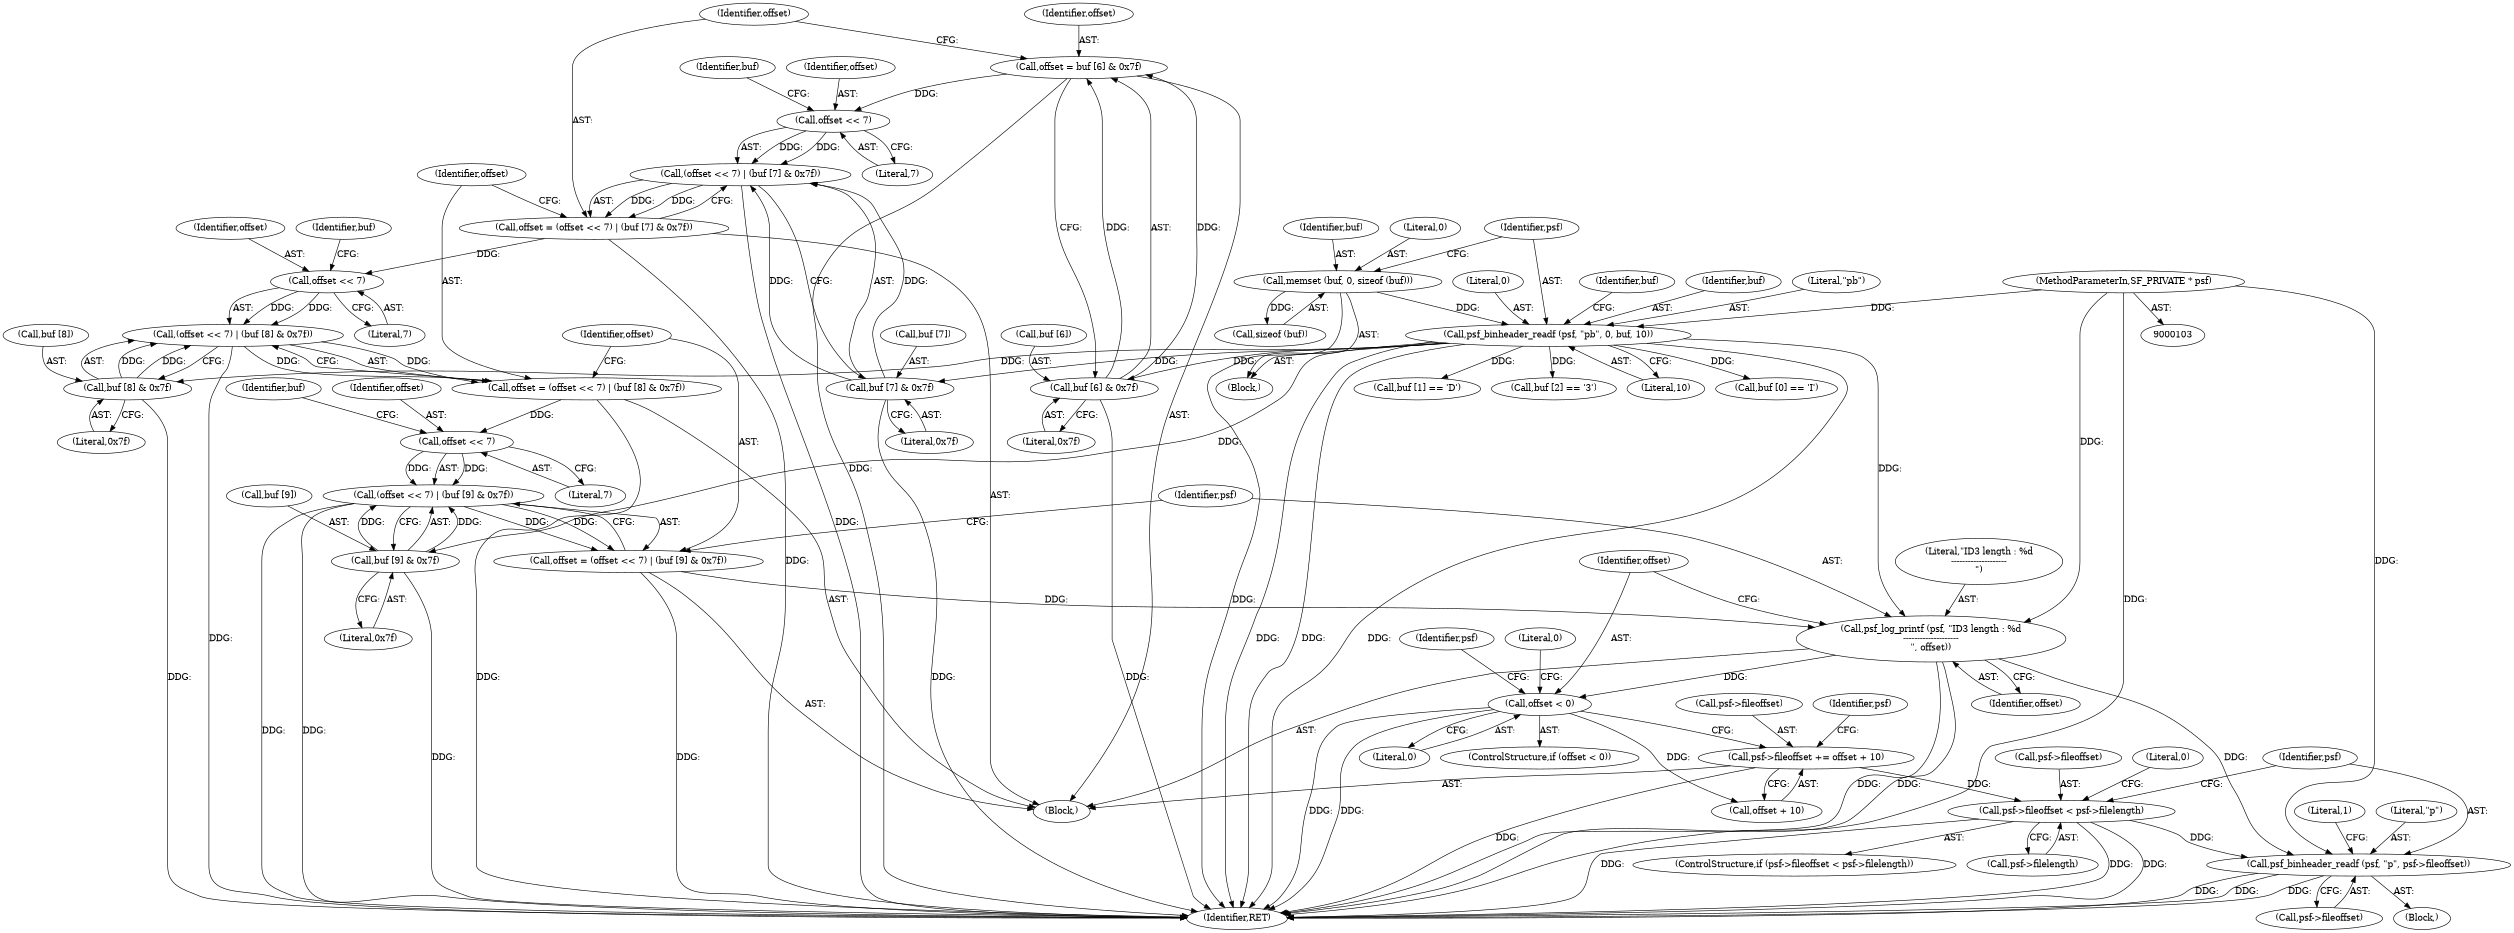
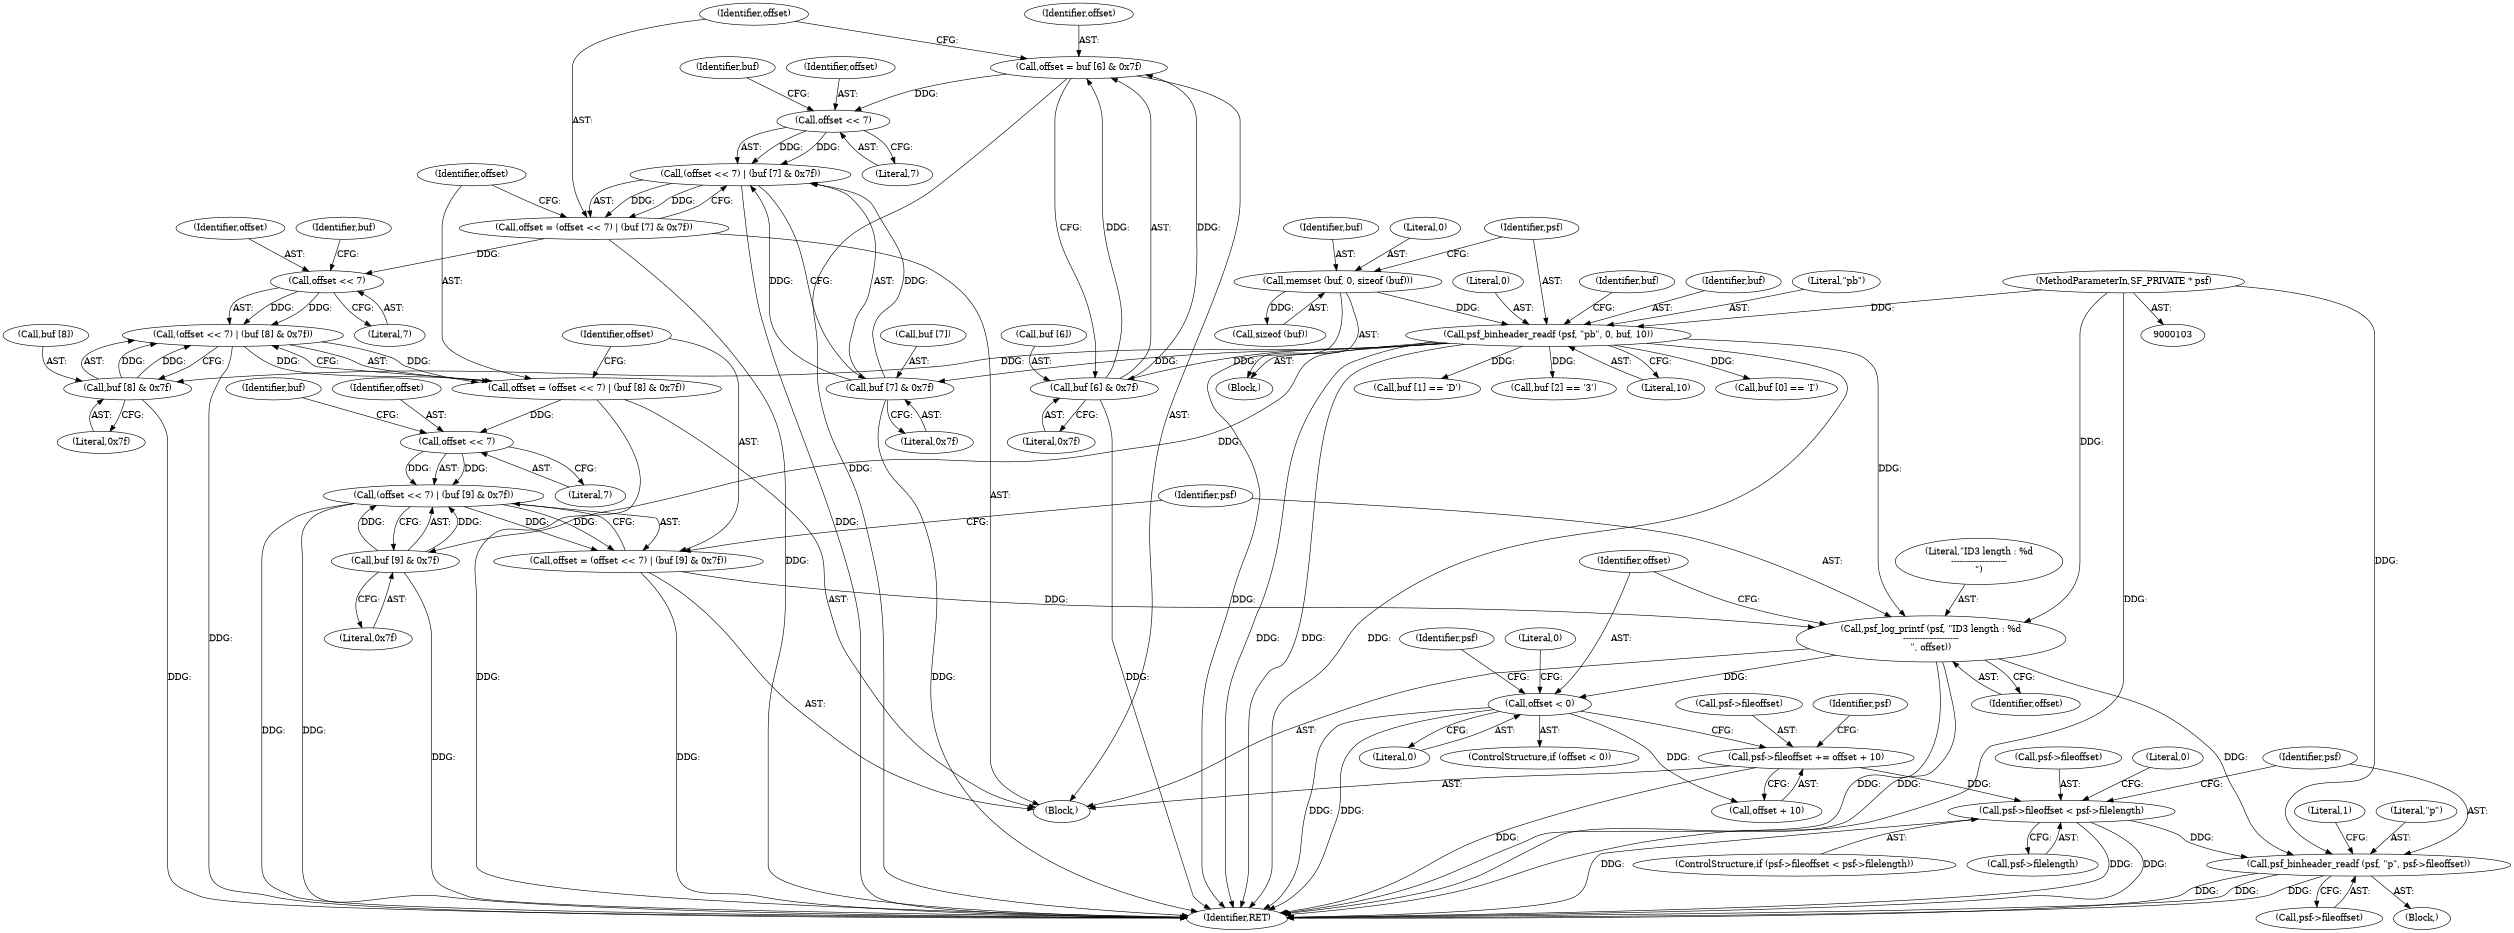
(269, 496) -> none
(1932, 837) -> (1895, 832)
